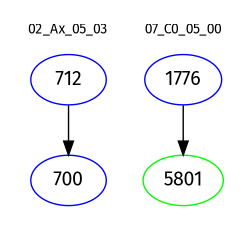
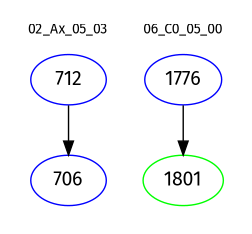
(183, 30) -> (183, 30)
(69, 180) -> (69, 180)
(183, 180) -> (183, 180)
